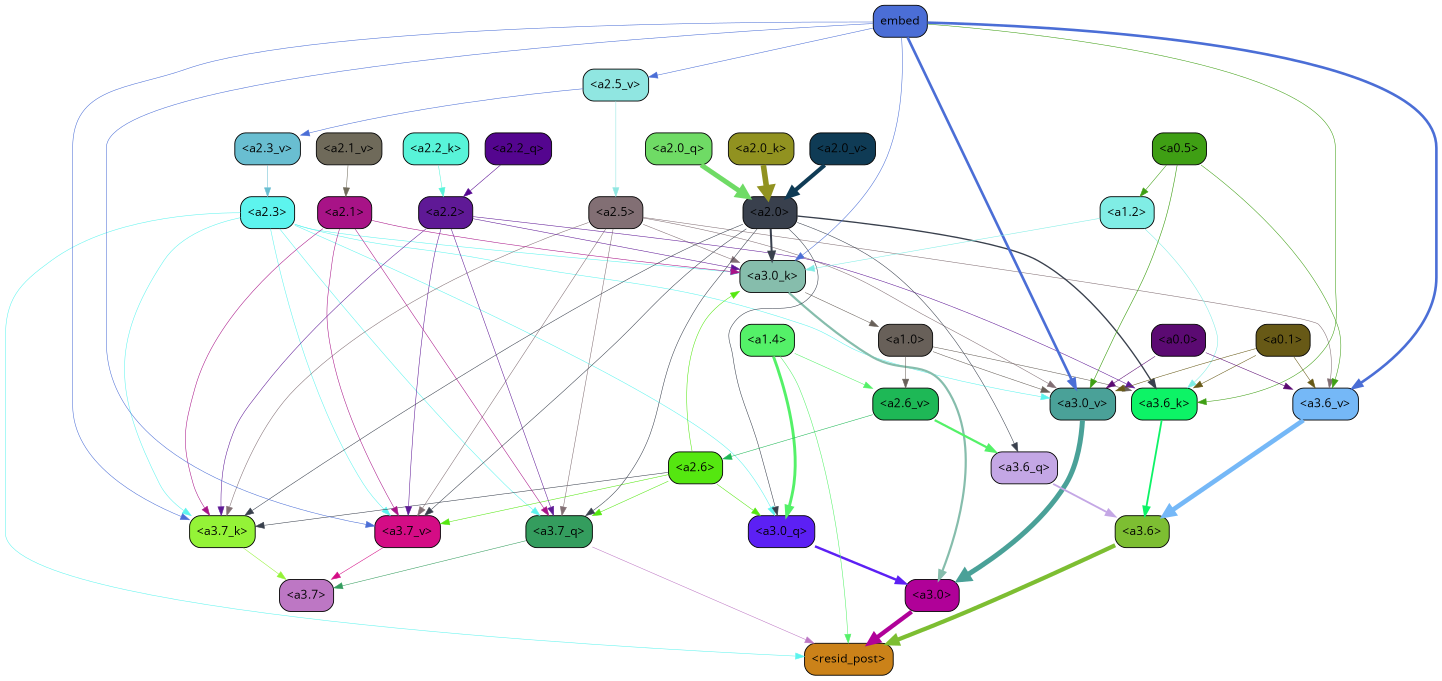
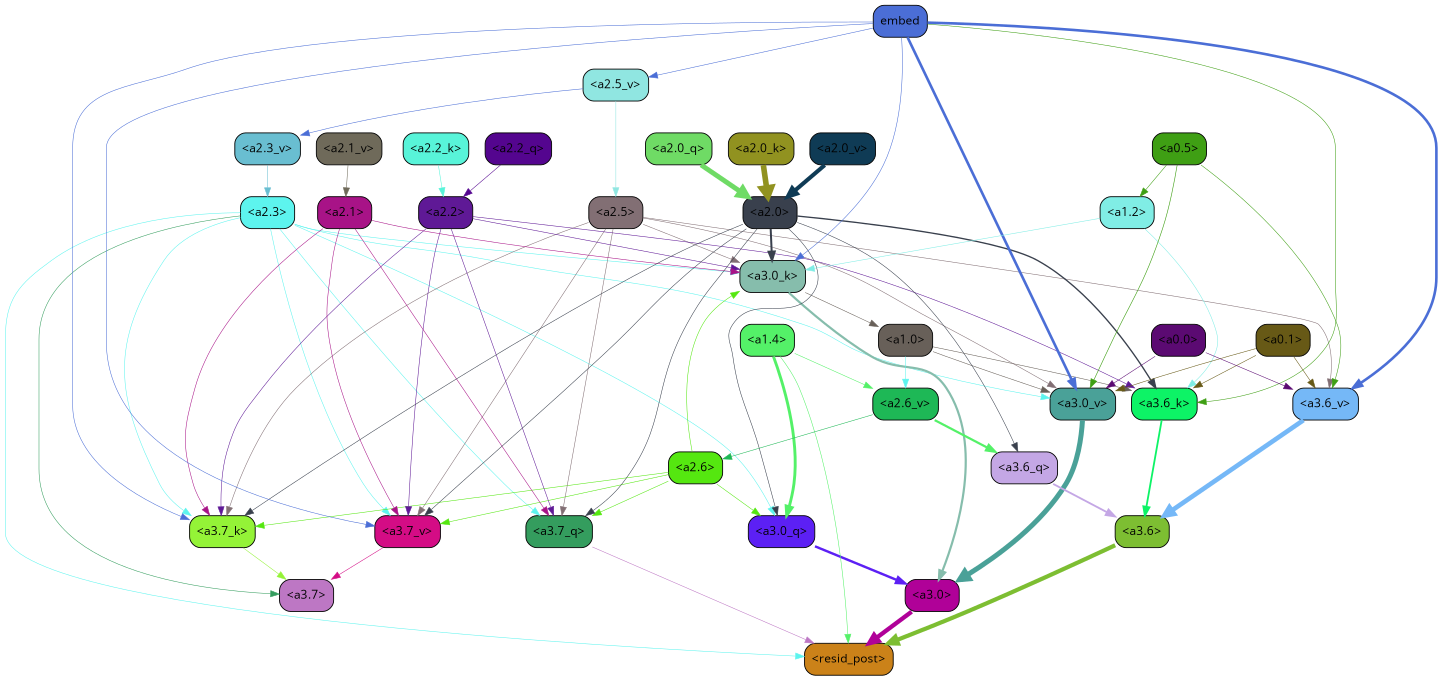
(906, 373) -> (906, 373)
(466, 499) -> (466, 499)
(434, 563) -> (39, 420)
